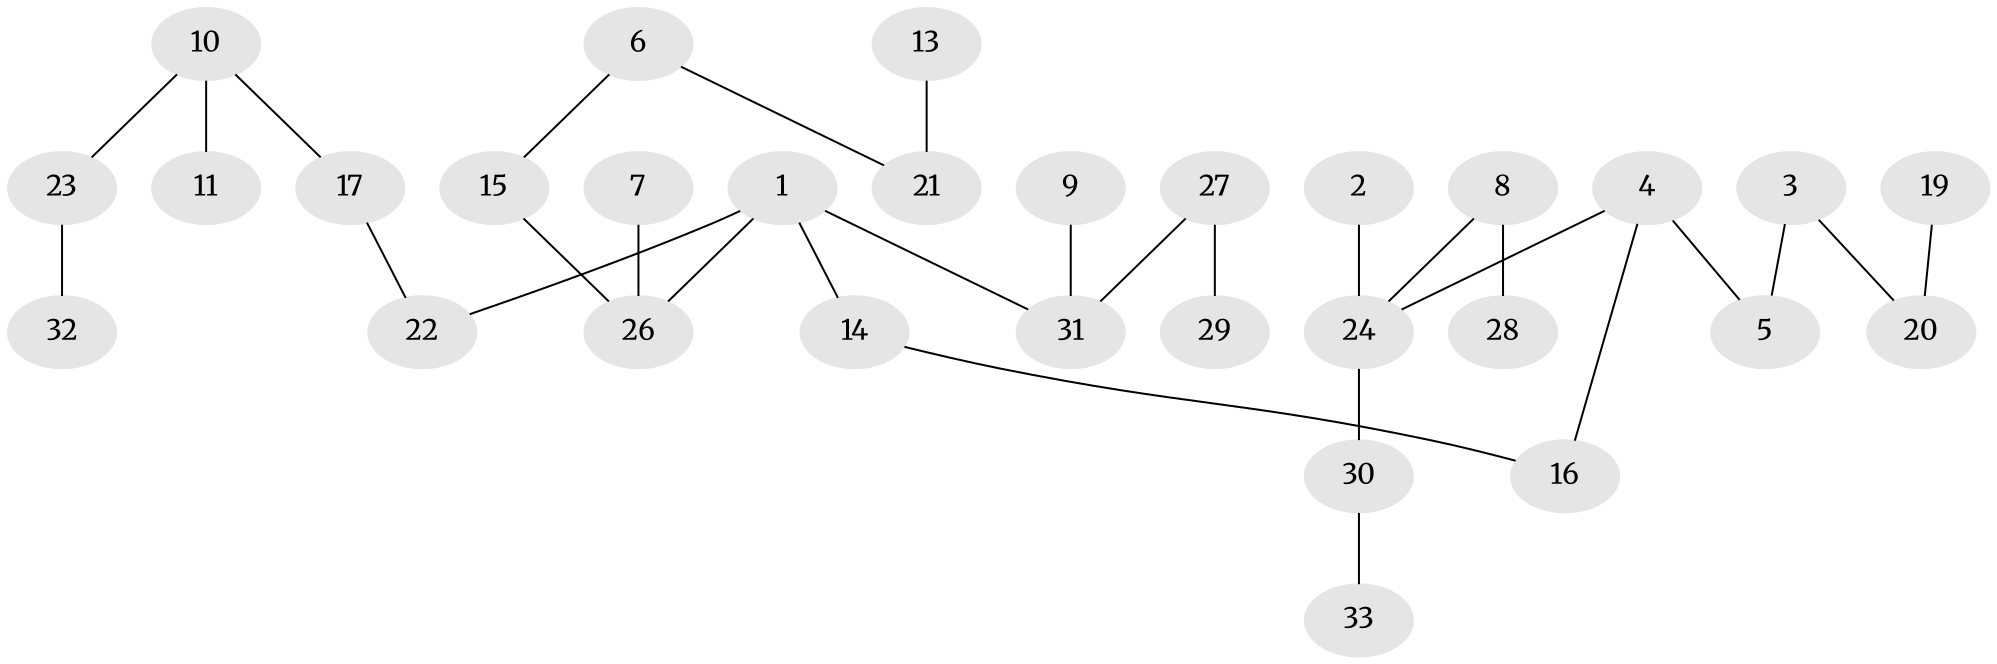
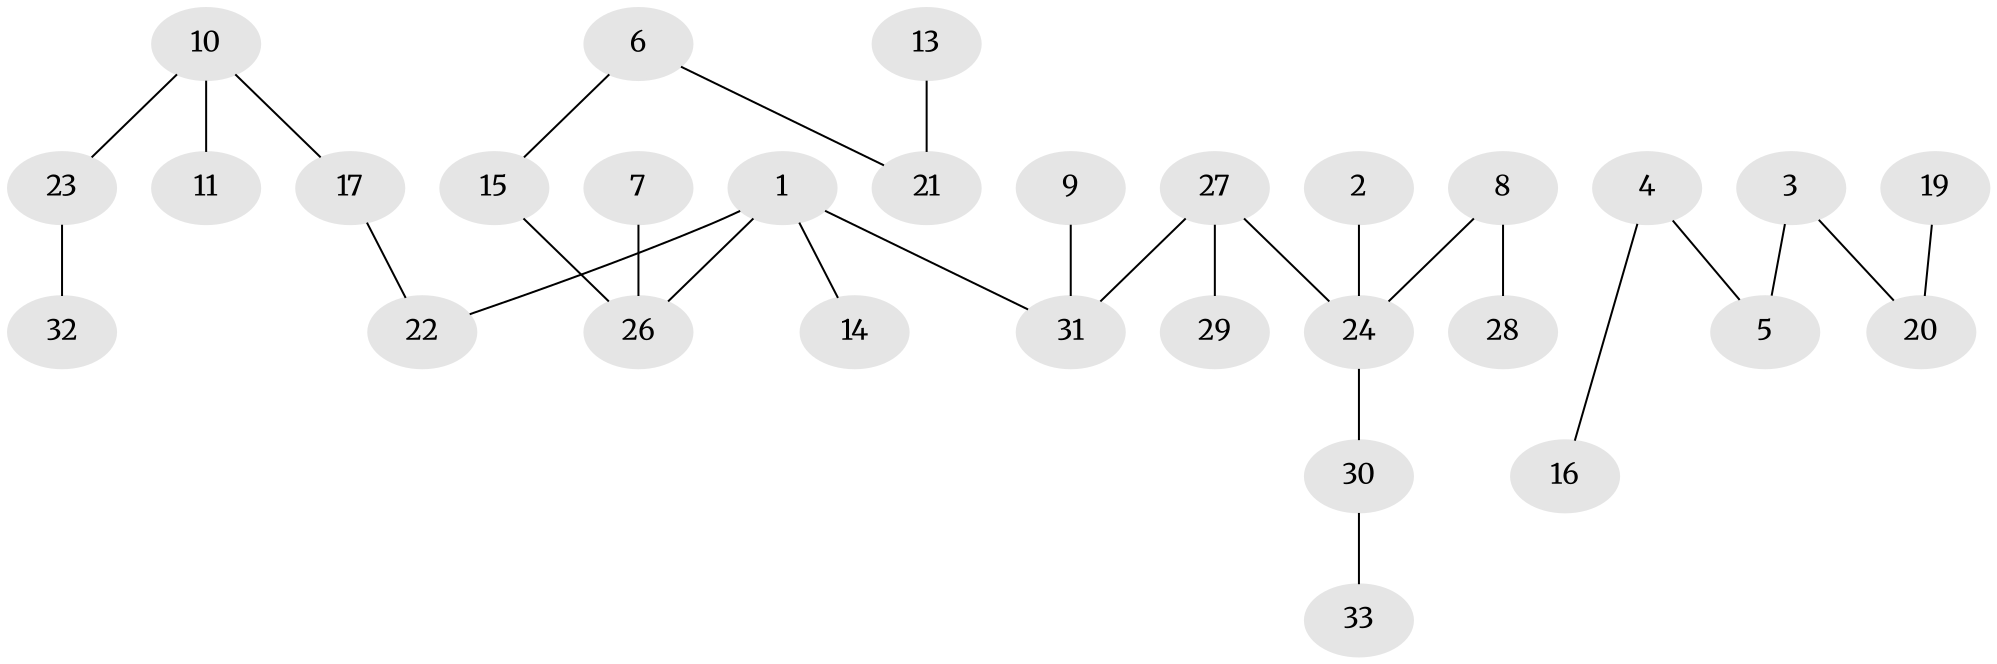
(1518, 253) -> (1287, 260)
(1210, 403) -> none
